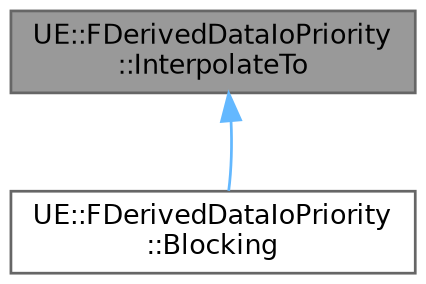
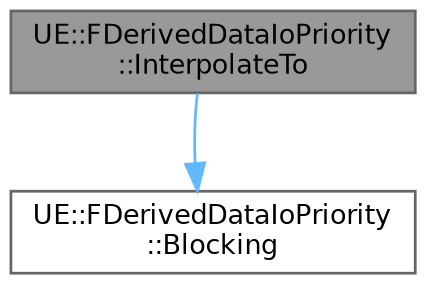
(231, 156) -> (195, 128)
